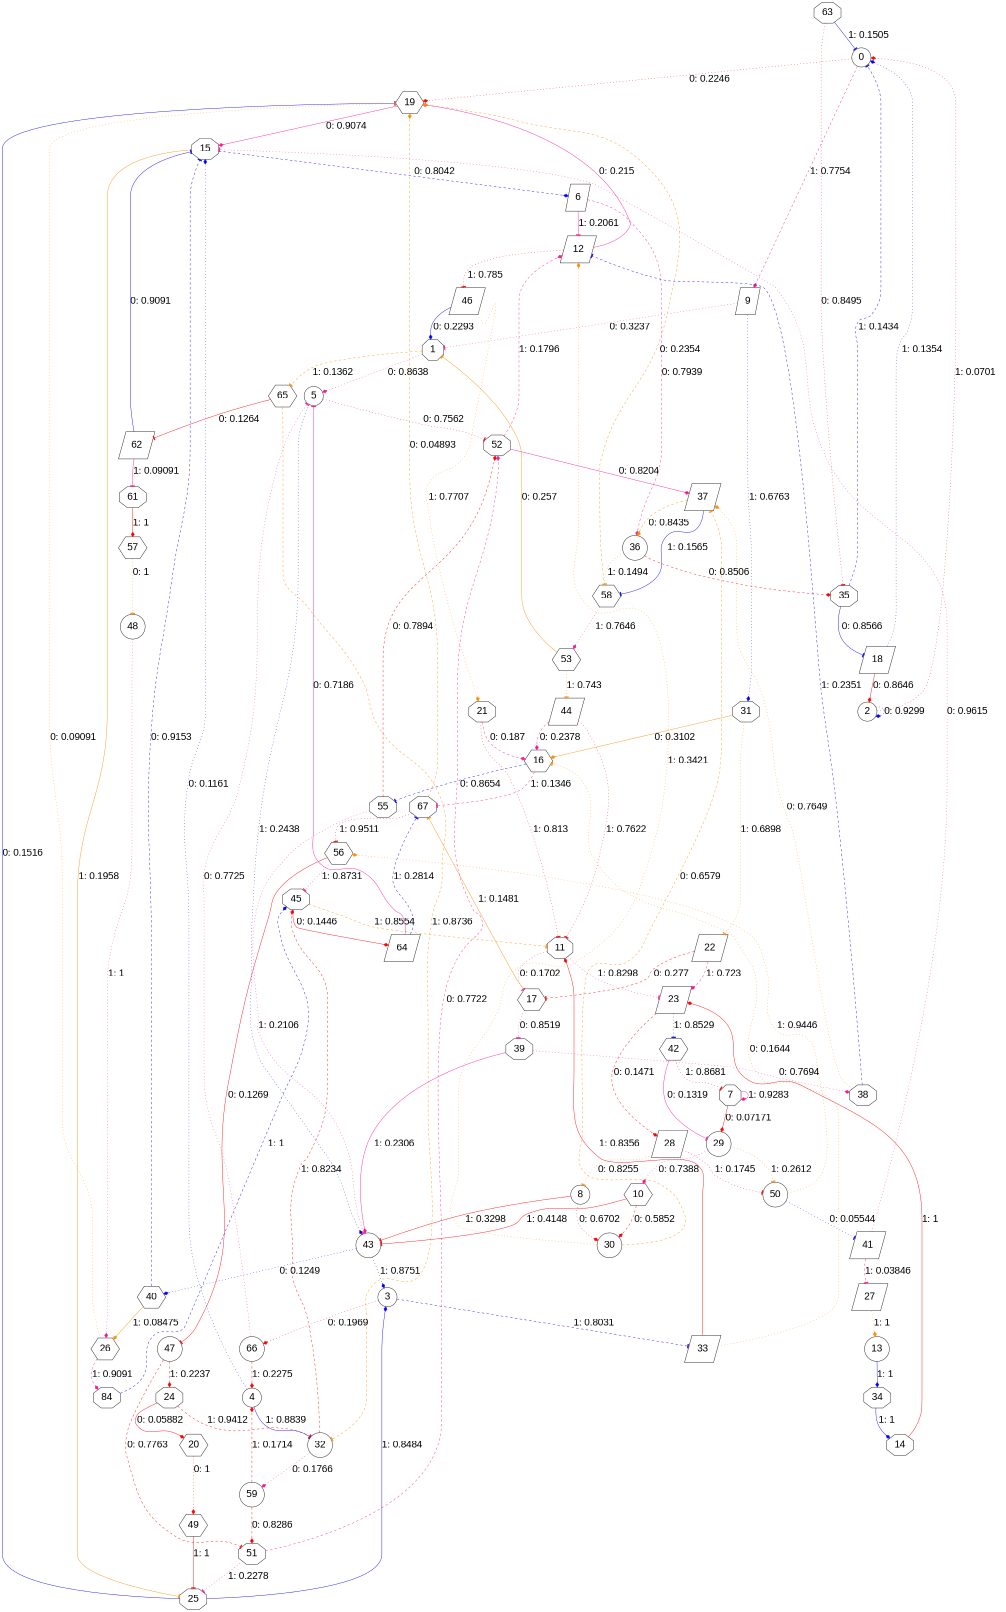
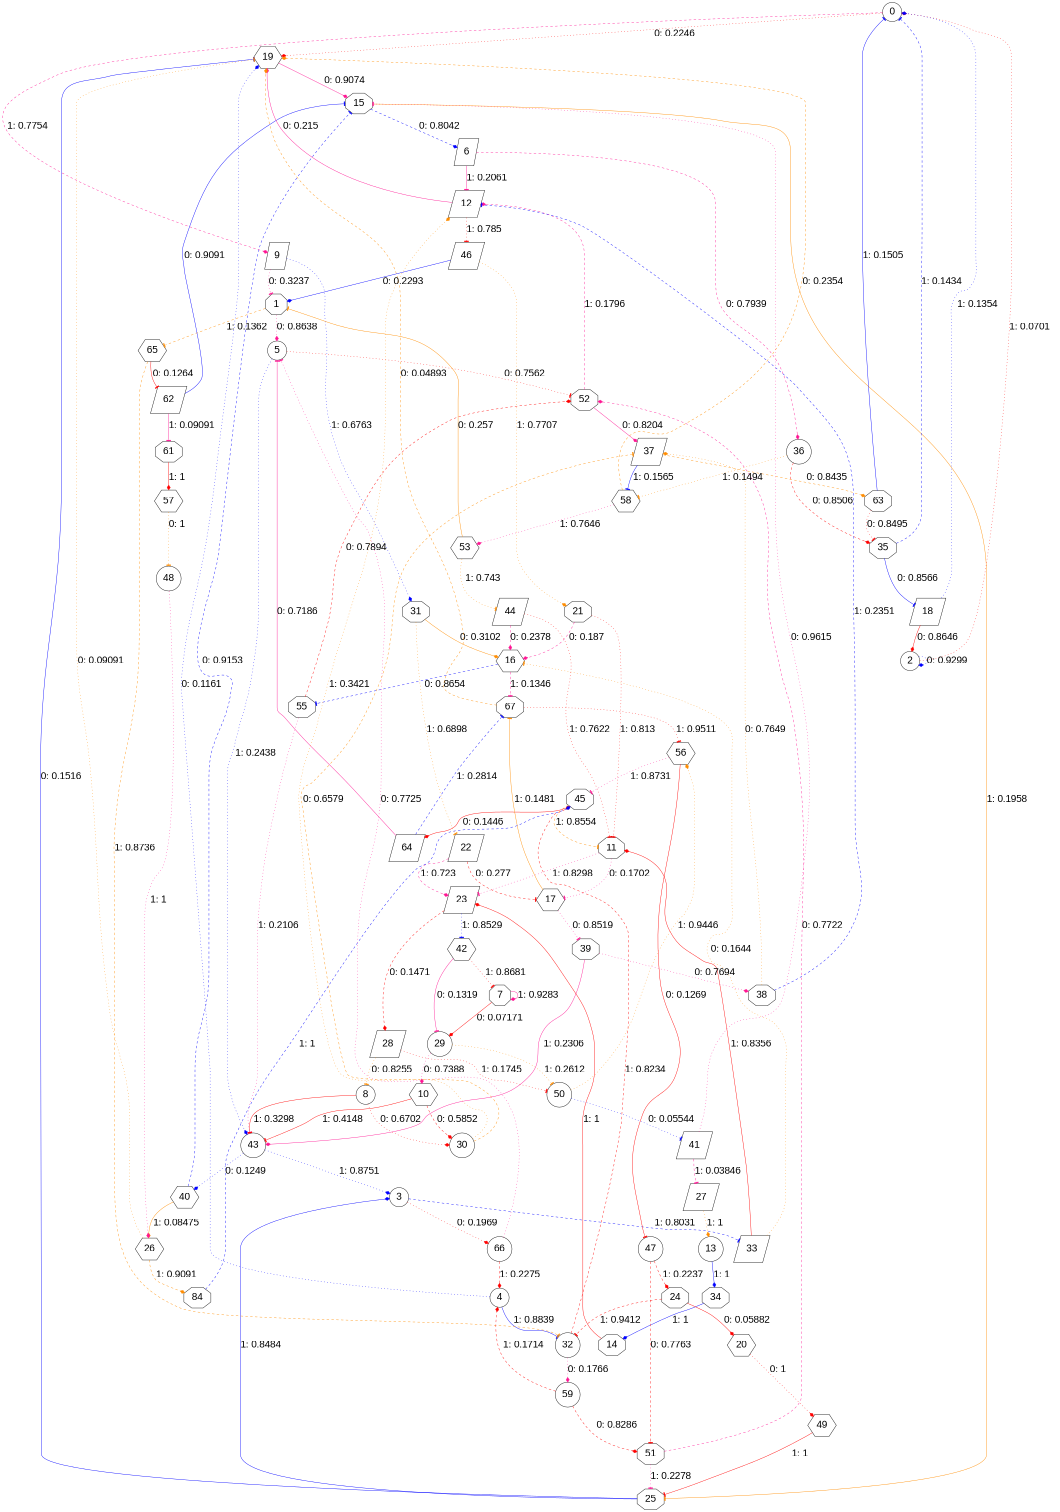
(660, 510) -> (762, 474)
(188, 782) -> (190, 799)
(91, 1372) -> (158, 1282)
